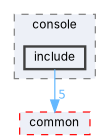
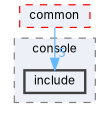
(55, 86) -> (55, 46)
